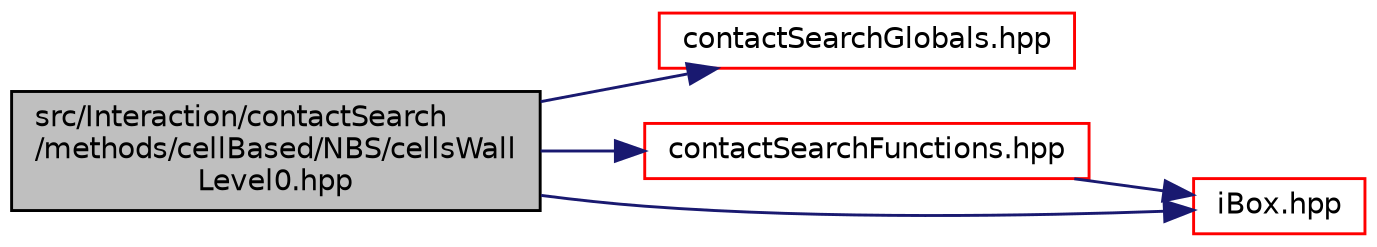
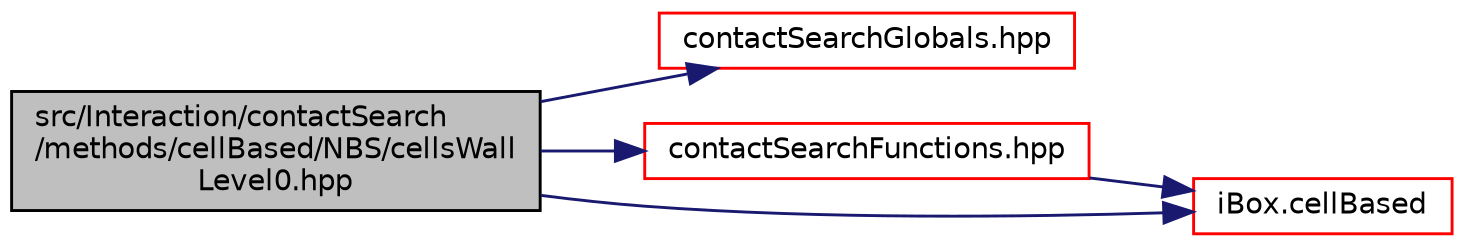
(1279, 206) -> (1323, 206)
